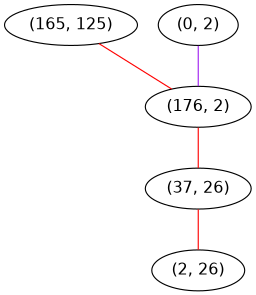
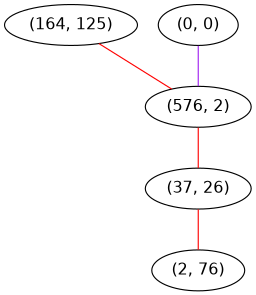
(71, 25) -> (71, 25)
(198, 25) -> (198, 25)
(198, 107) -> (198, 107)
(198, 270) -> (198, 270)
